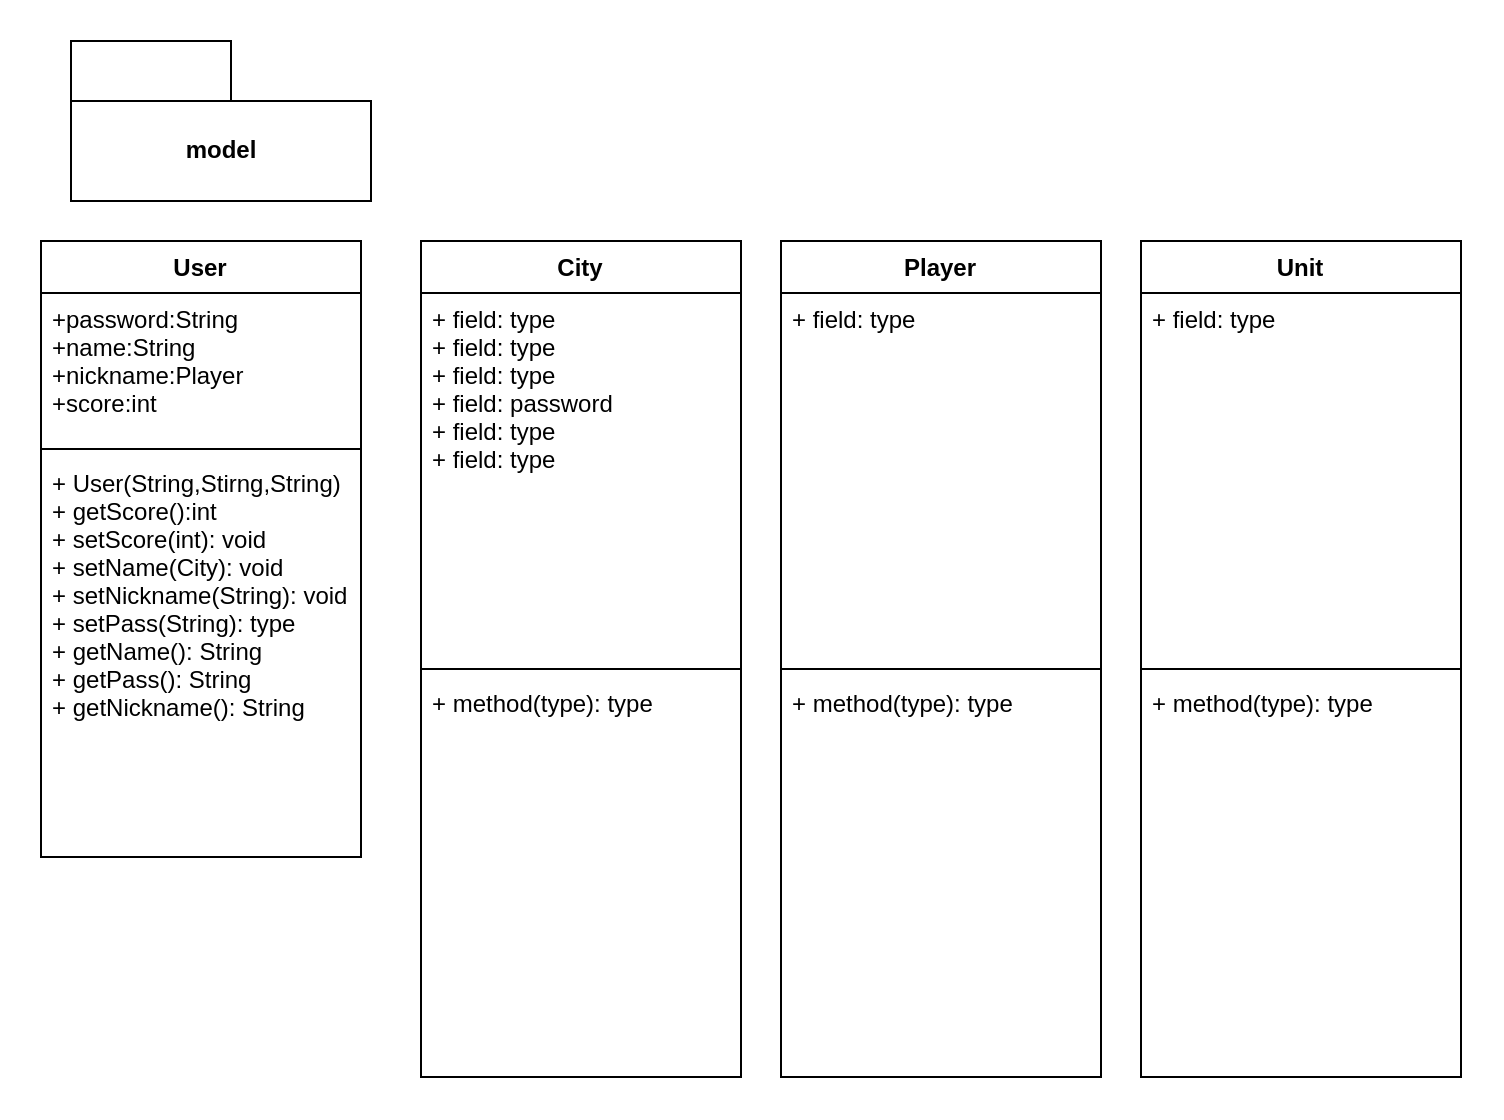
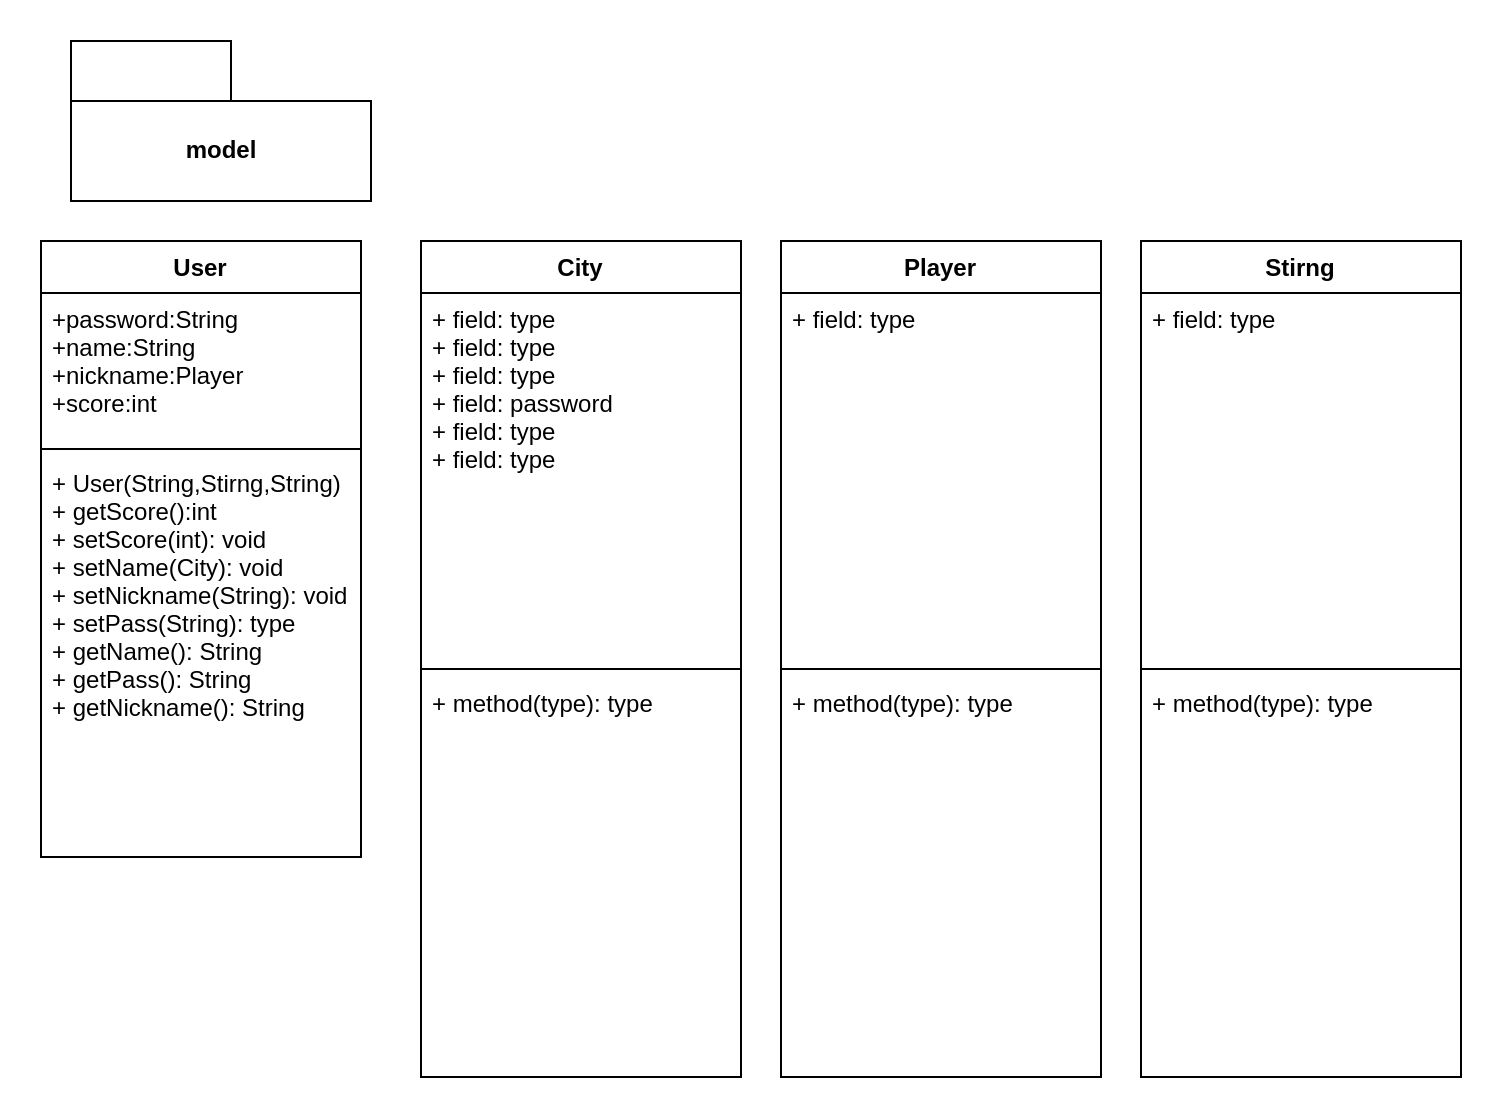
(1300, 268) -> (1300, 268)
